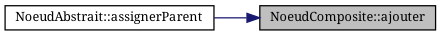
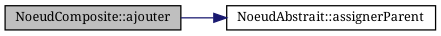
(230, 18) -> (197, 18)
